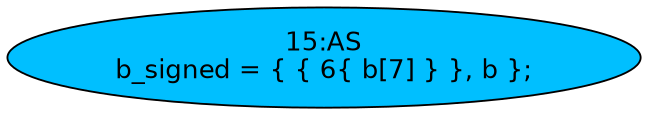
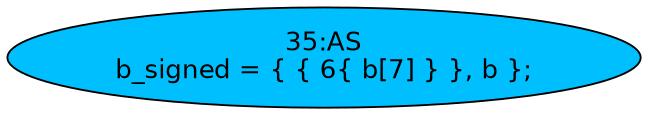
(324, 58) -> (324, 58)
